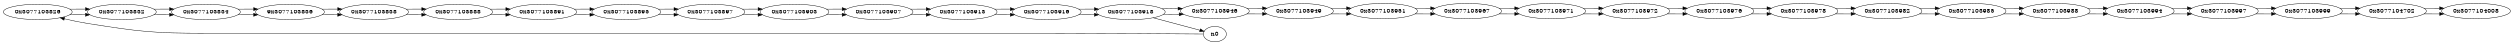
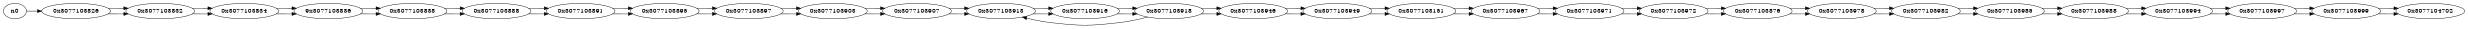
(1383, 11) -> (1421, 11)
(1719, 11) -> (1758, 11)
(2476, 11) -> none
(1177, 24) -> (1087, 25)
